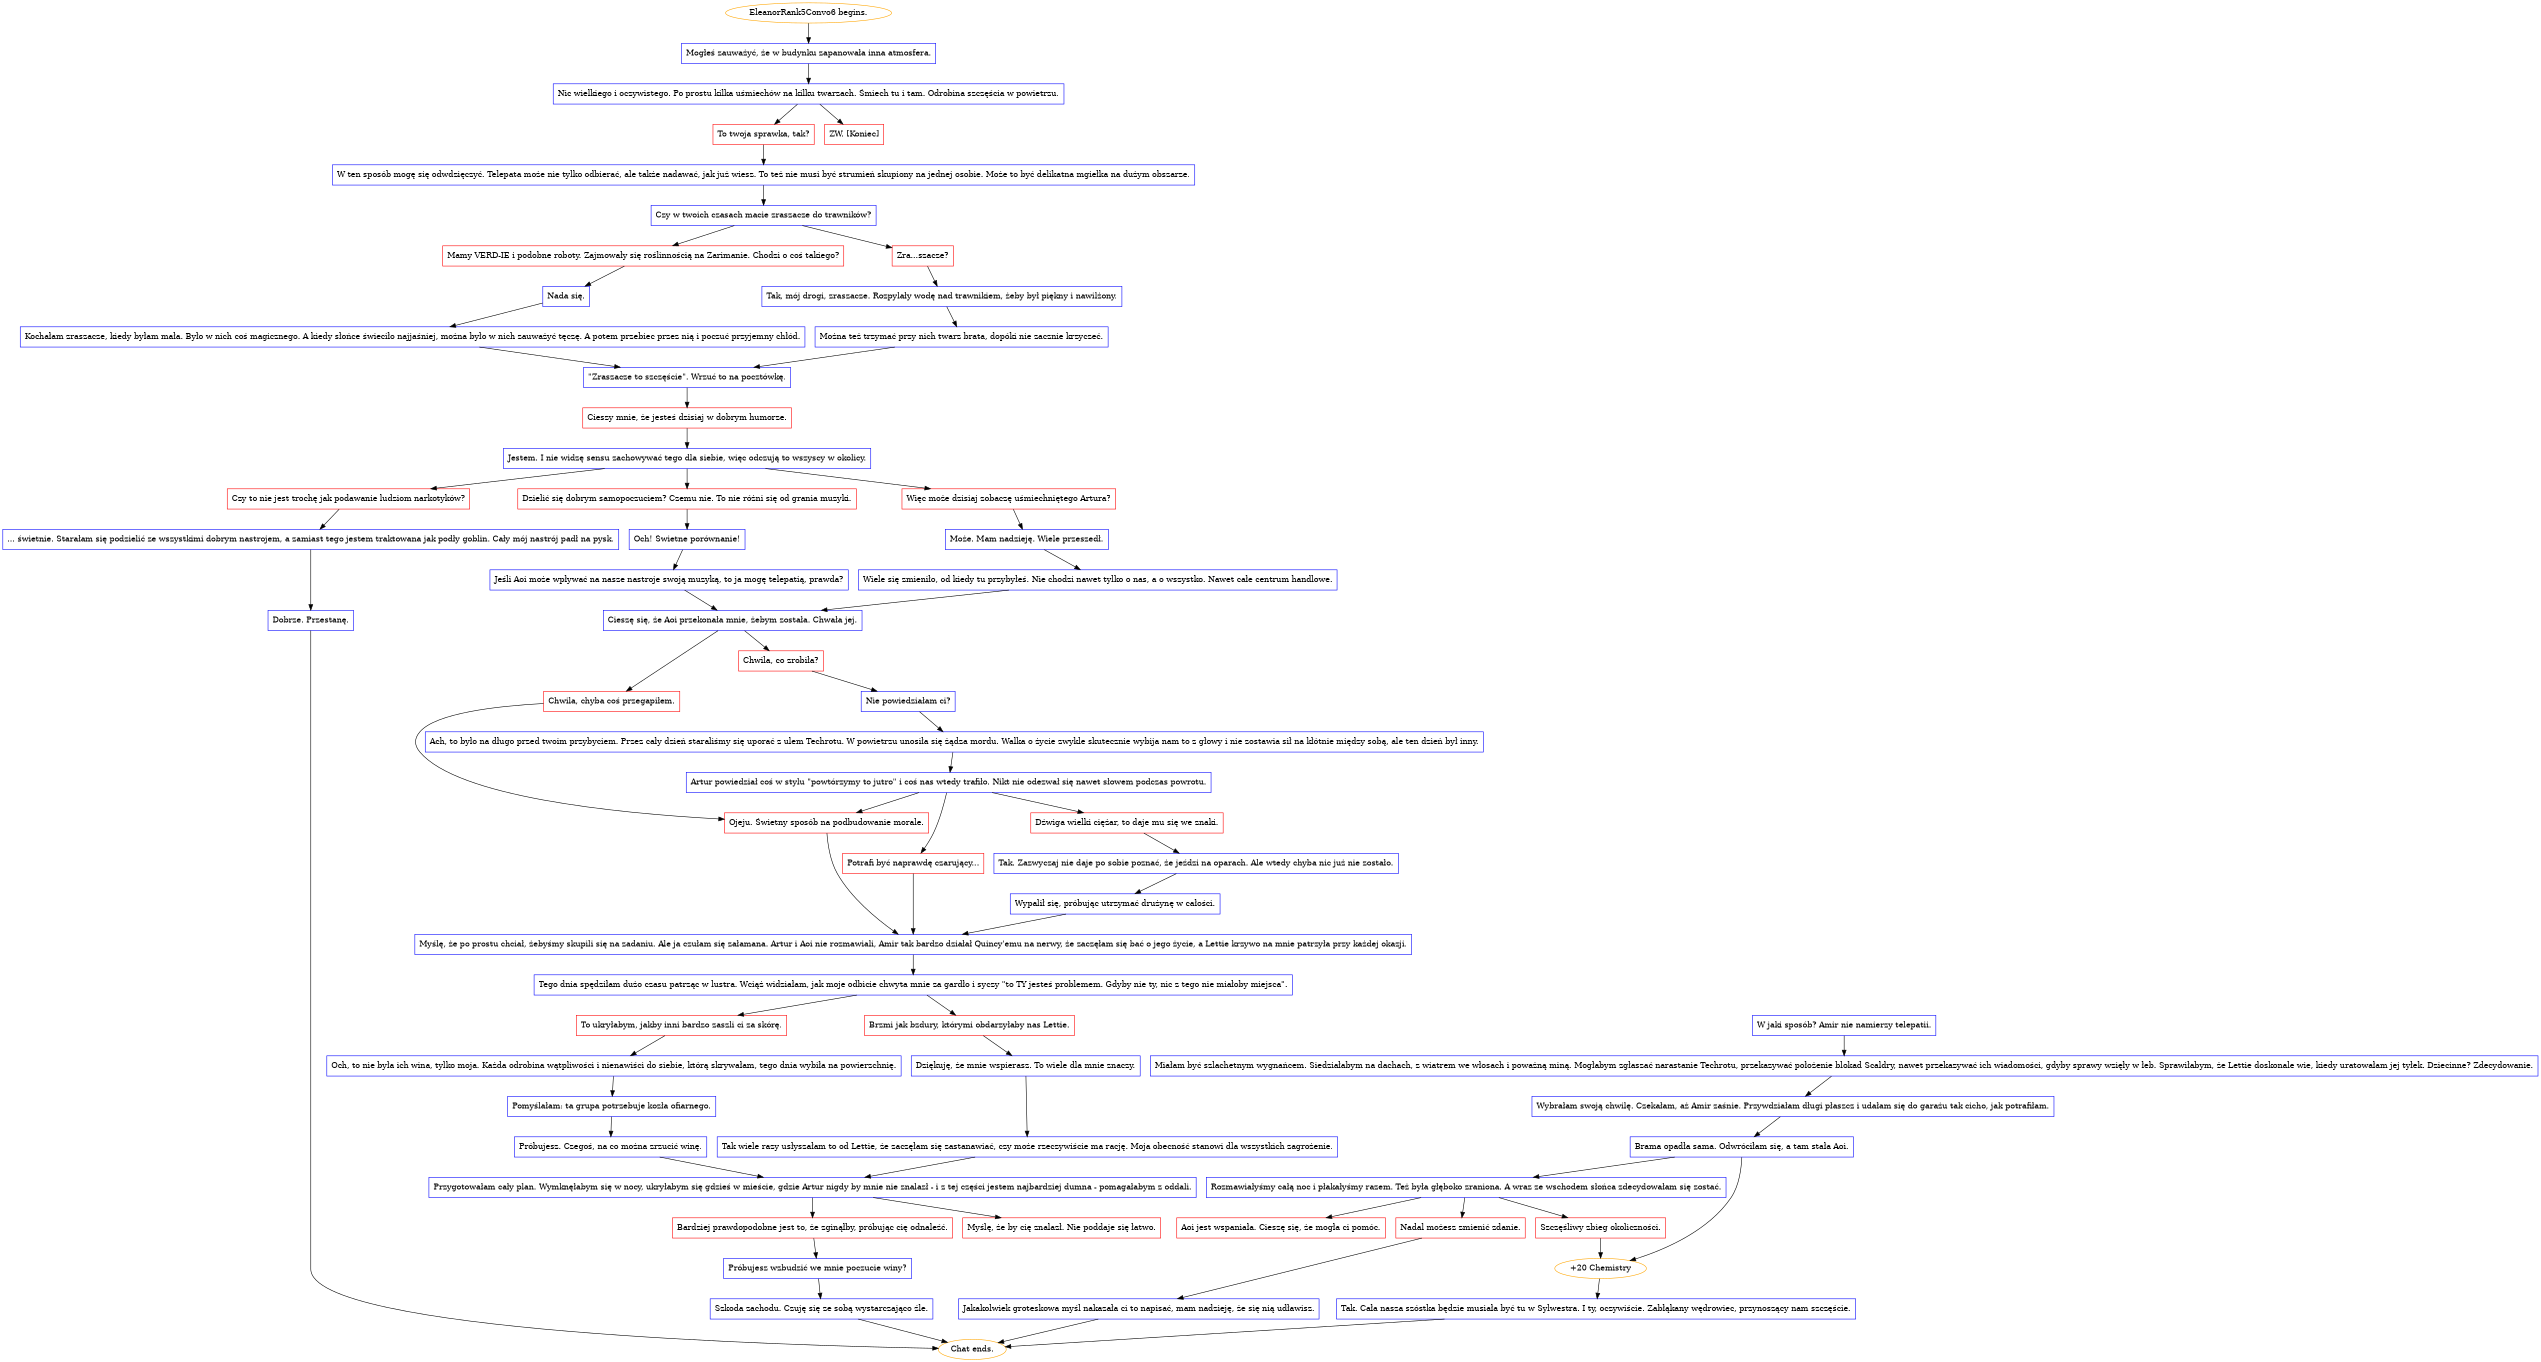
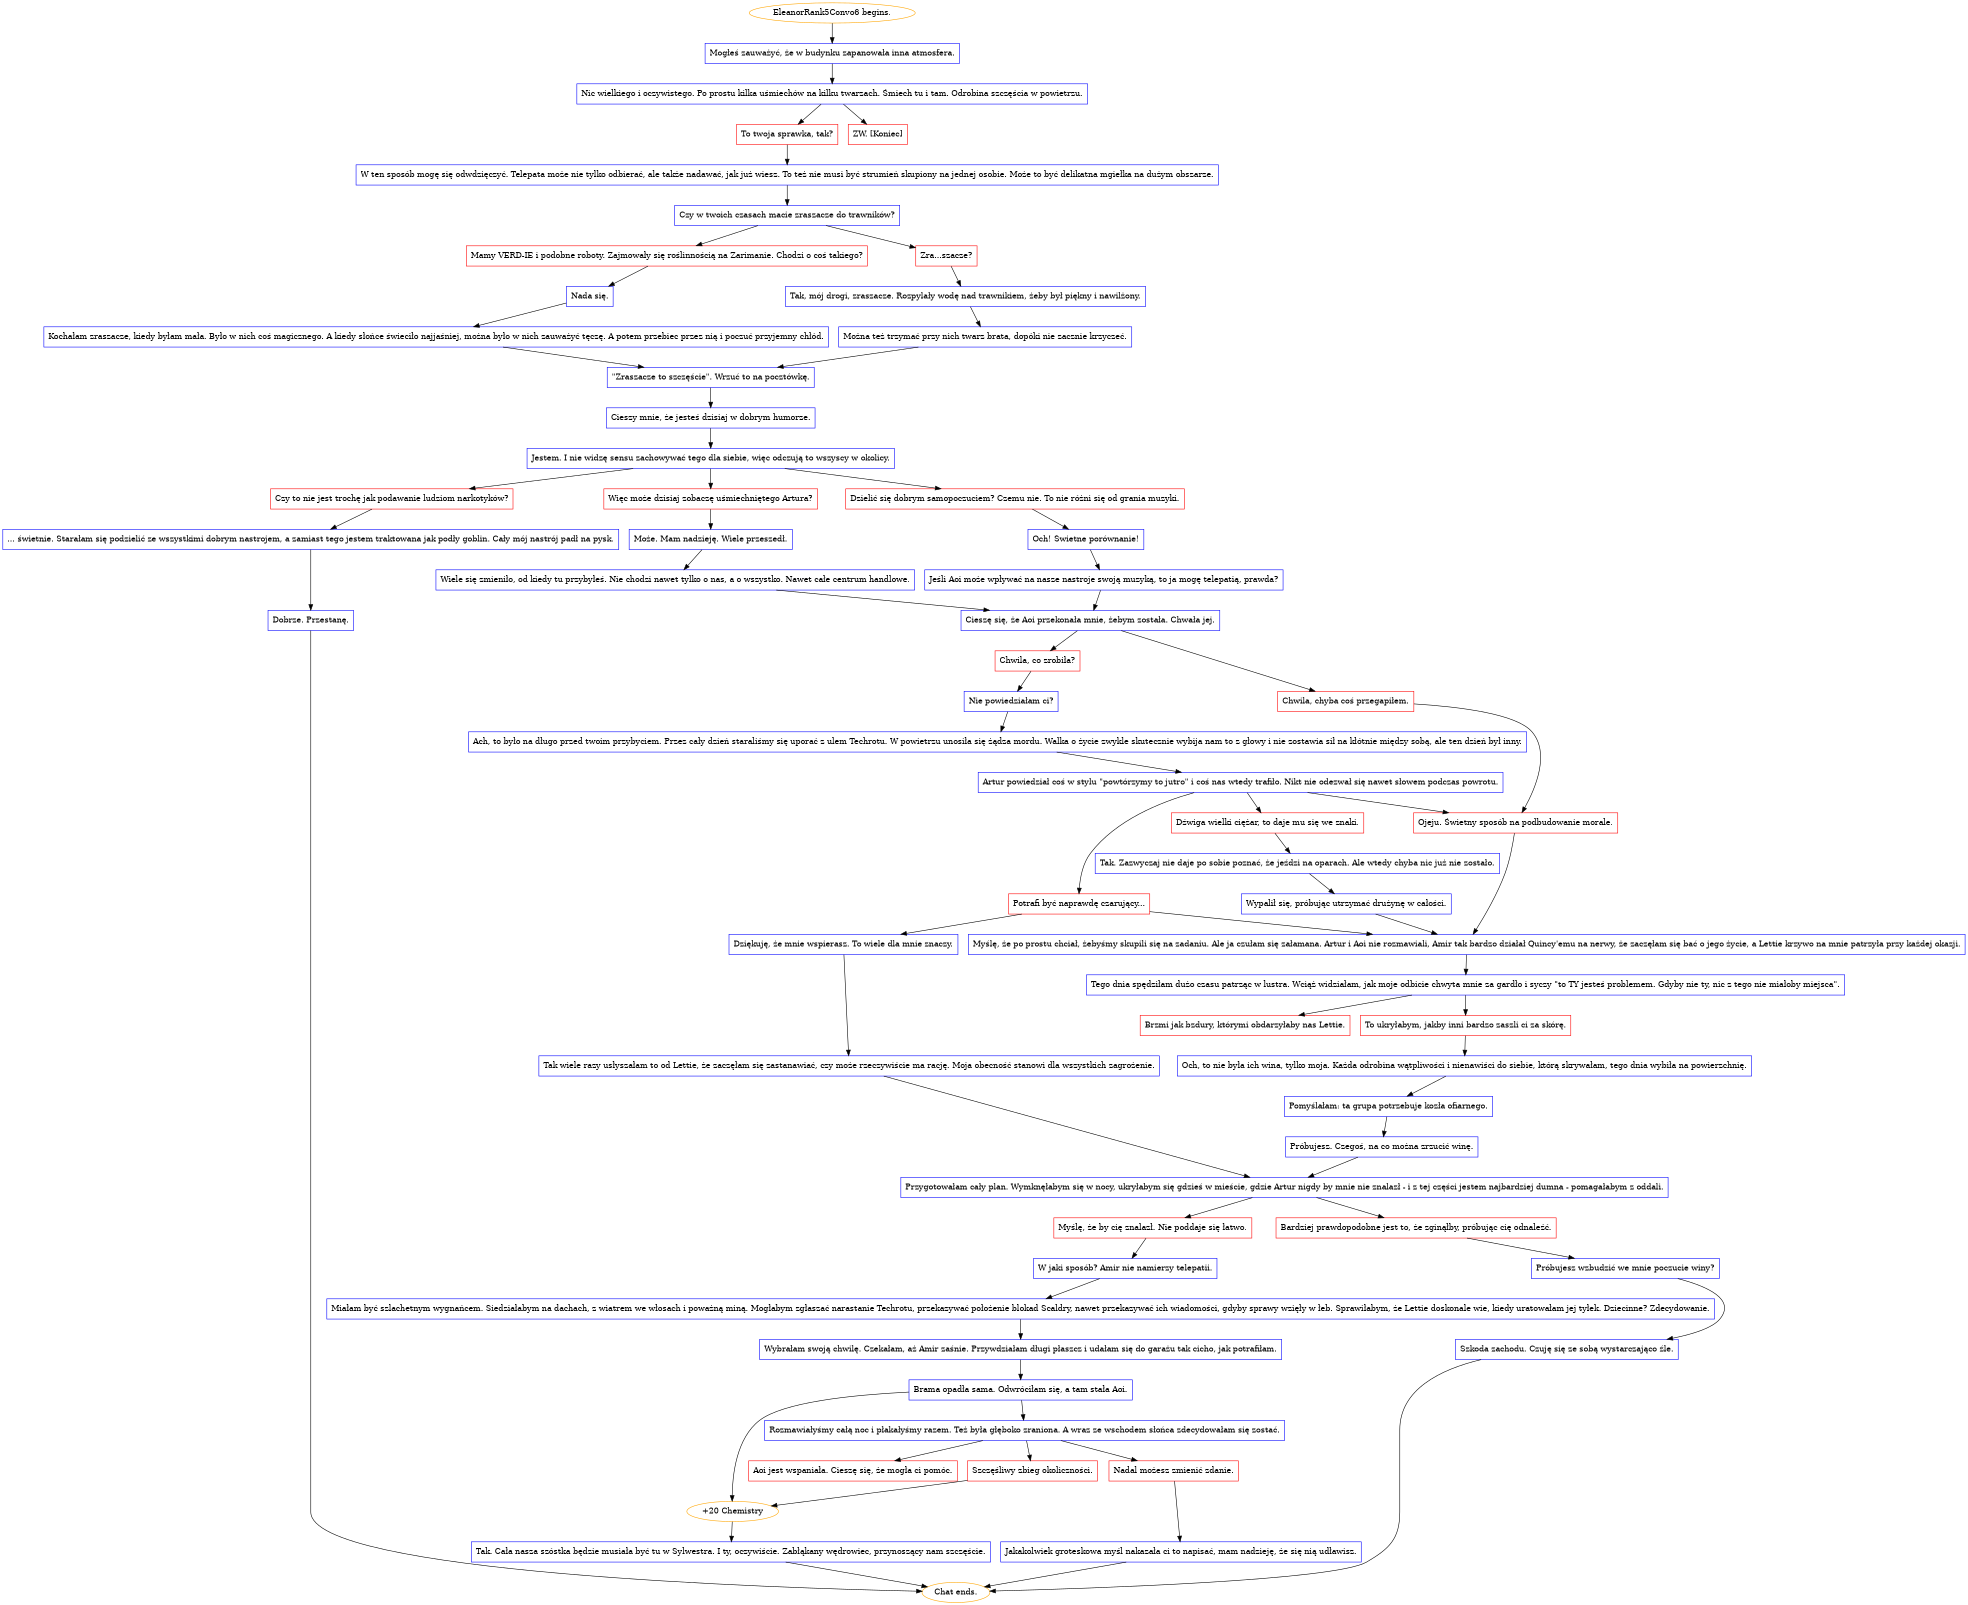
(687, 418) -> (711, 418)
(995, 1044) -> (964, 924)
none -> (1141, 1246)
